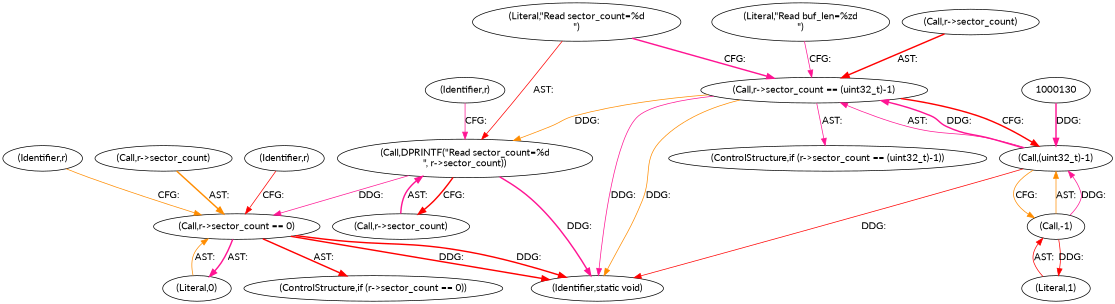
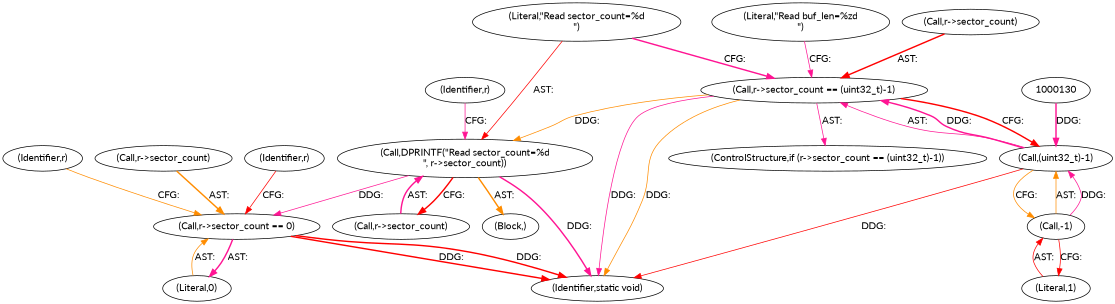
none -> (511, 227)
(1073, 258) -> (1073, 258)
(373, 288) -> none
